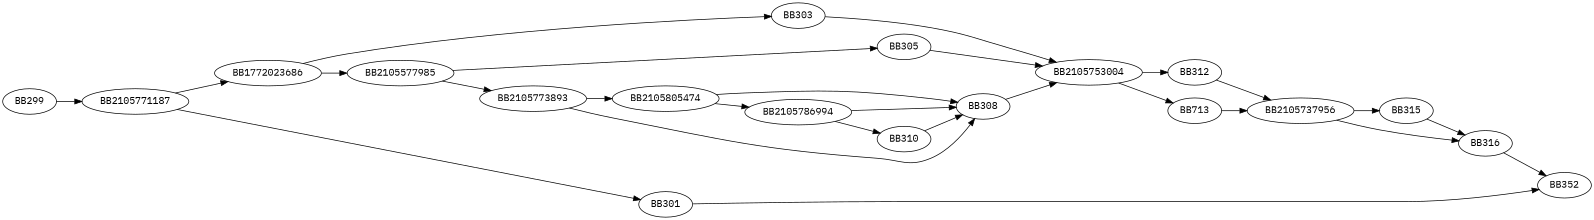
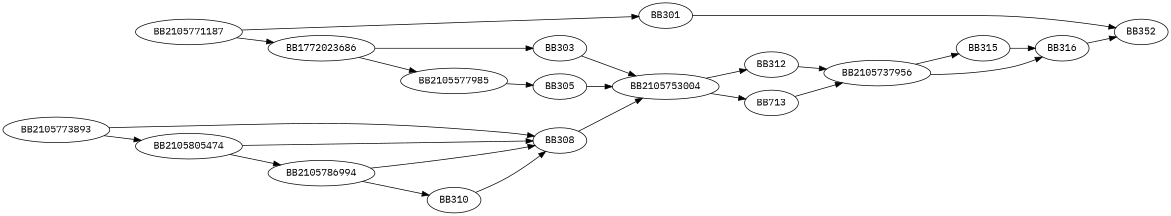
(463, 85) -> none
(30, 101) -> none
